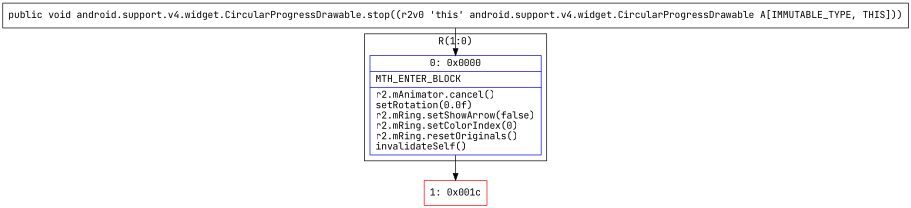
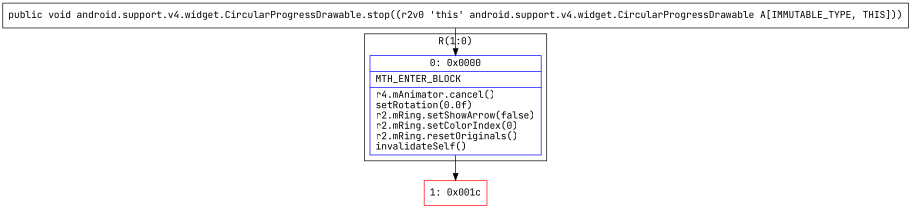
(436, 95) -> (436, 95)
